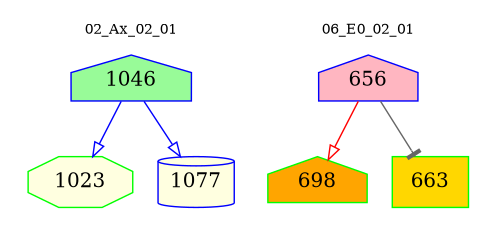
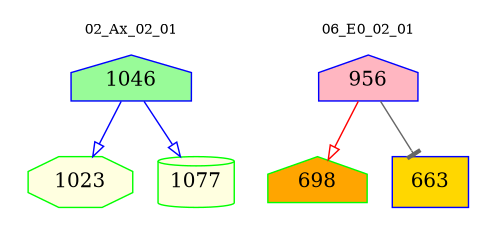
(368, 80) -> (368, 80)
(196, 182) -> (196, 182)
(430, 182) -> (430, 182)
